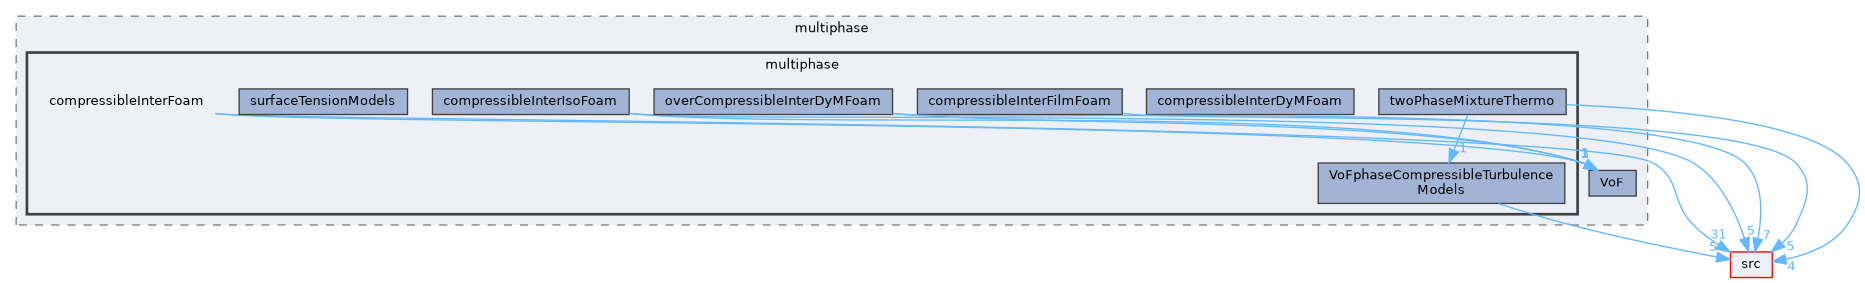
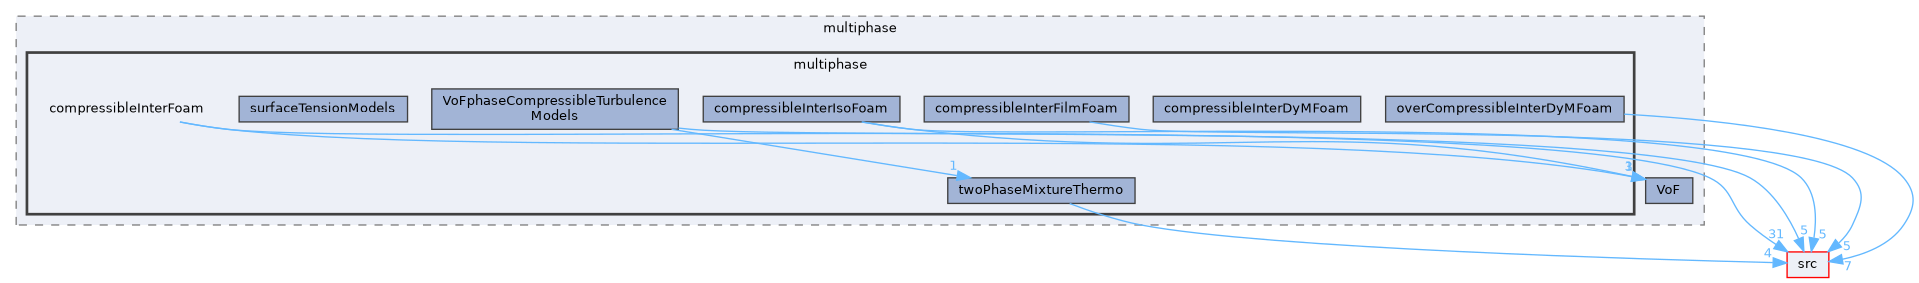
(1240, 125) -> none
(1461, 132) -> (814, 152)
